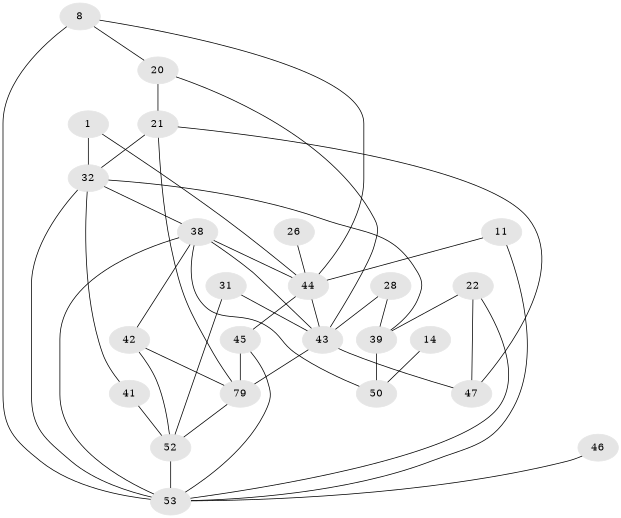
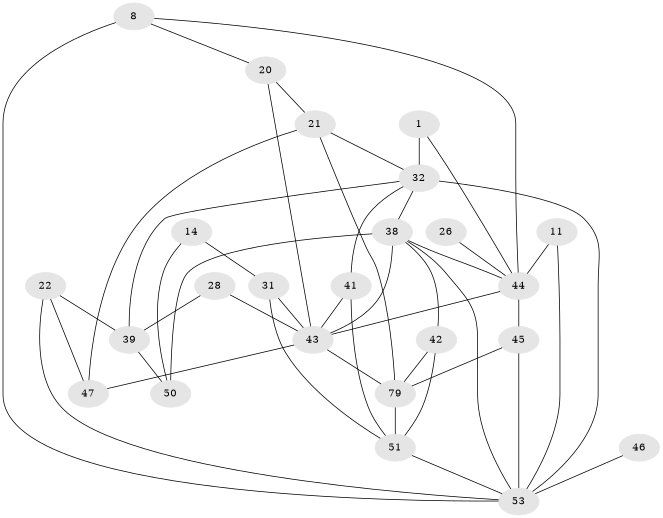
none -> (230, 259)
none -> (332, 313)
(171, 448) -> (395, 448)
